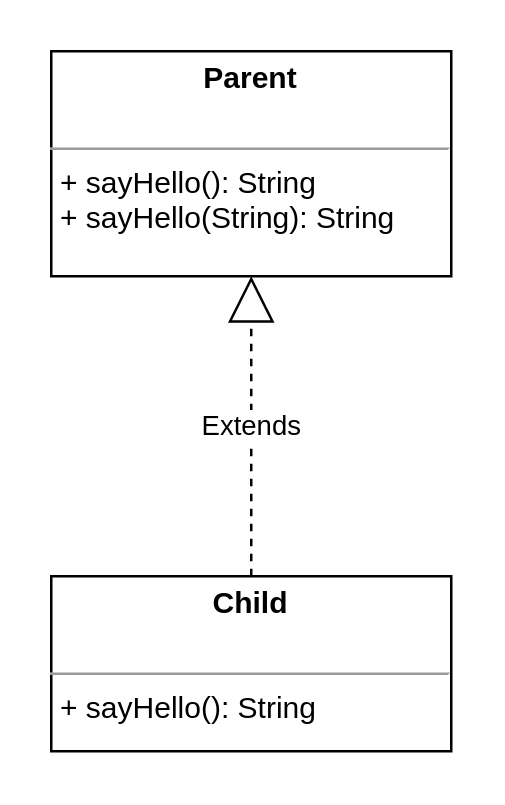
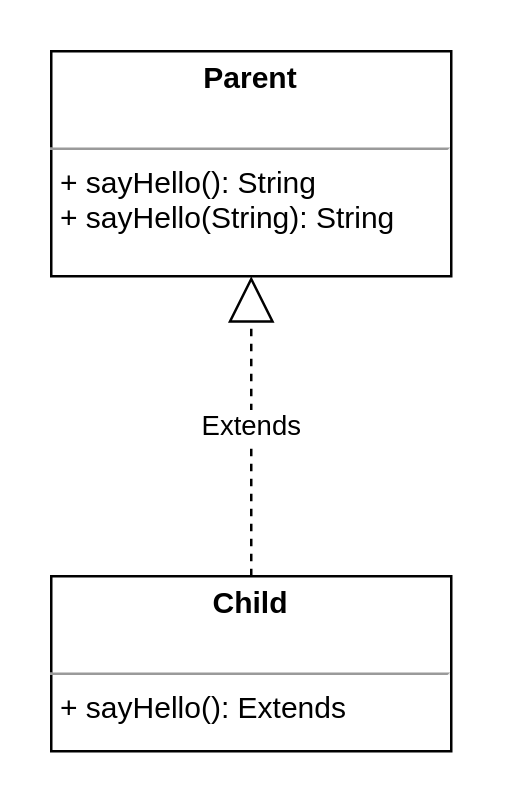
(196, 612) -> (208, 612)
